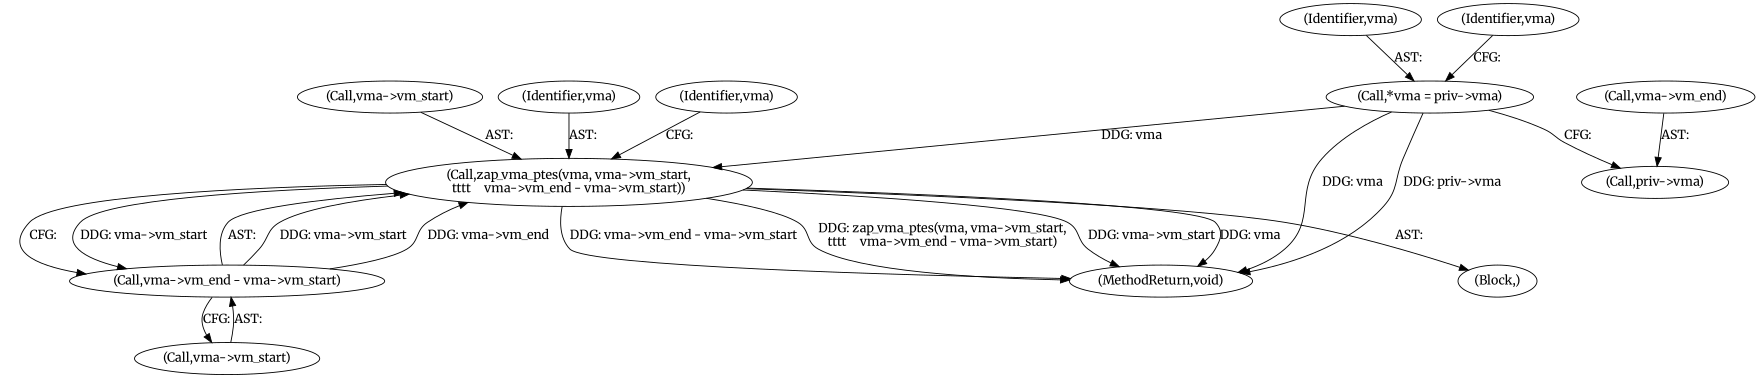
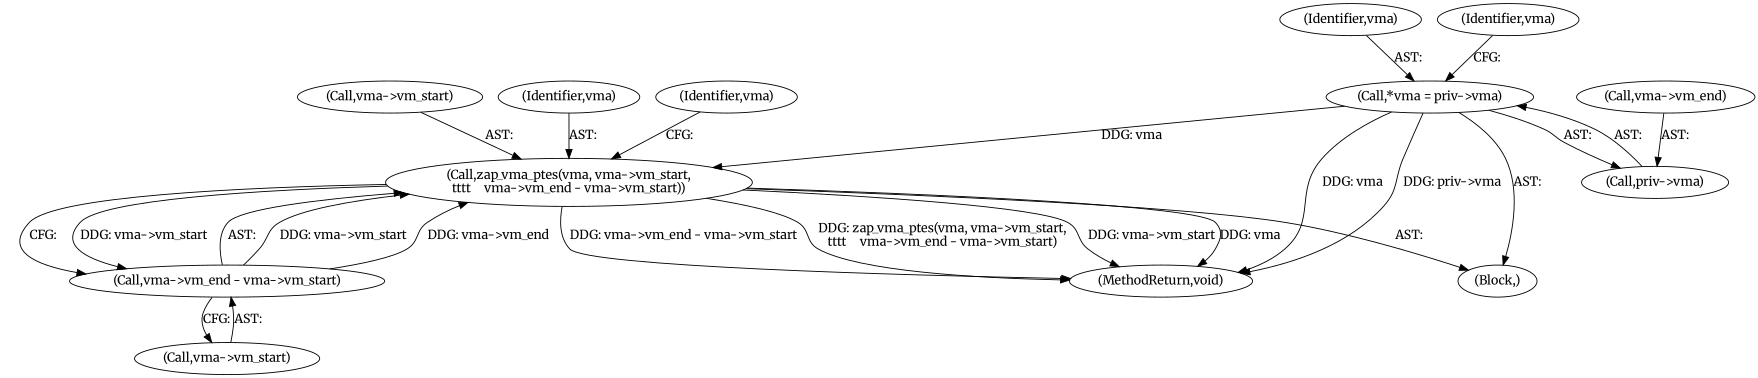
none -> (1589, 127)
(1579, 136) -> (1579, 136)
none -> (1511, 174)
